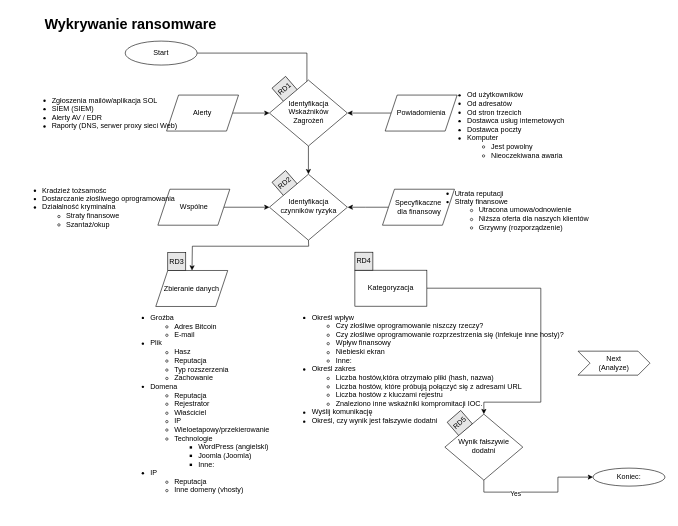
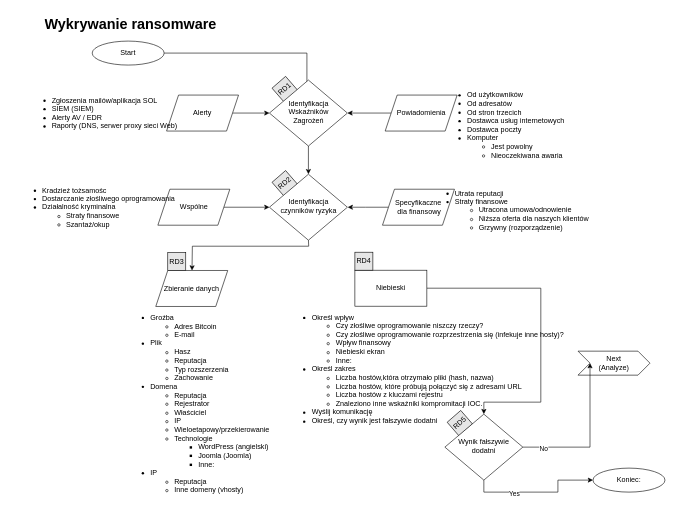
(161, 53) -> (128, 53)
(391, 288) -> (391, 288)
none -> (543, 447)
(629, 477) -> (629, 480)
